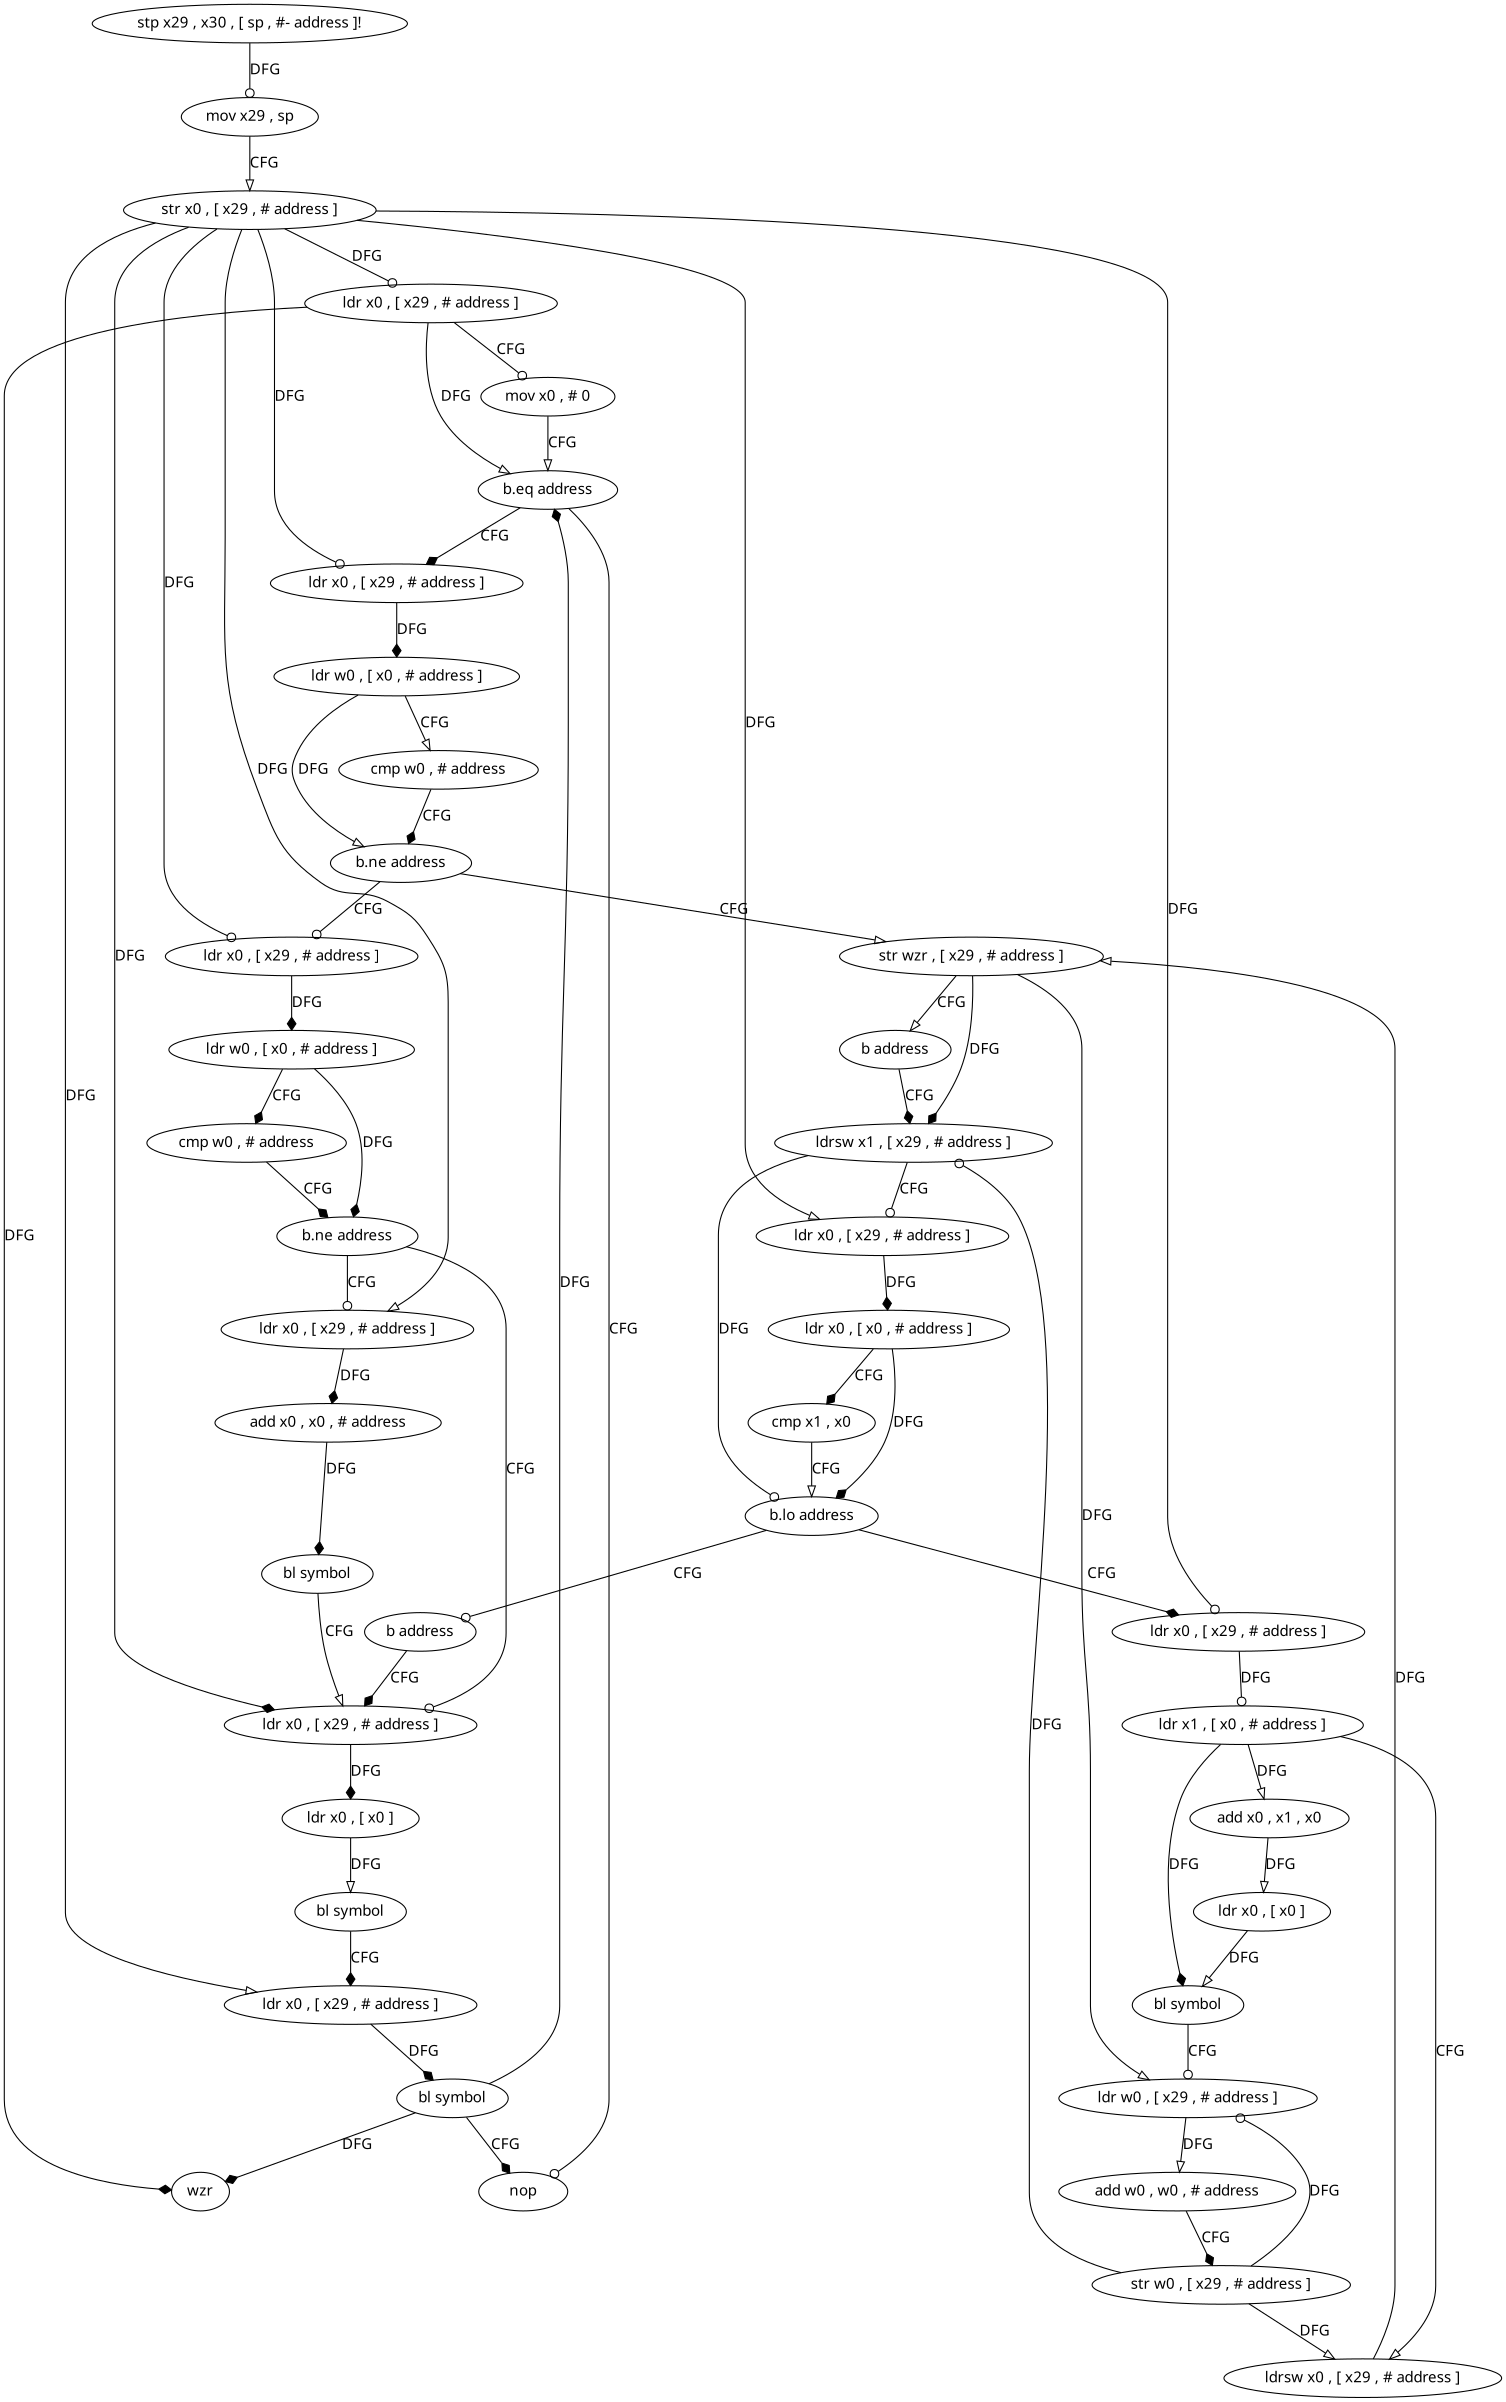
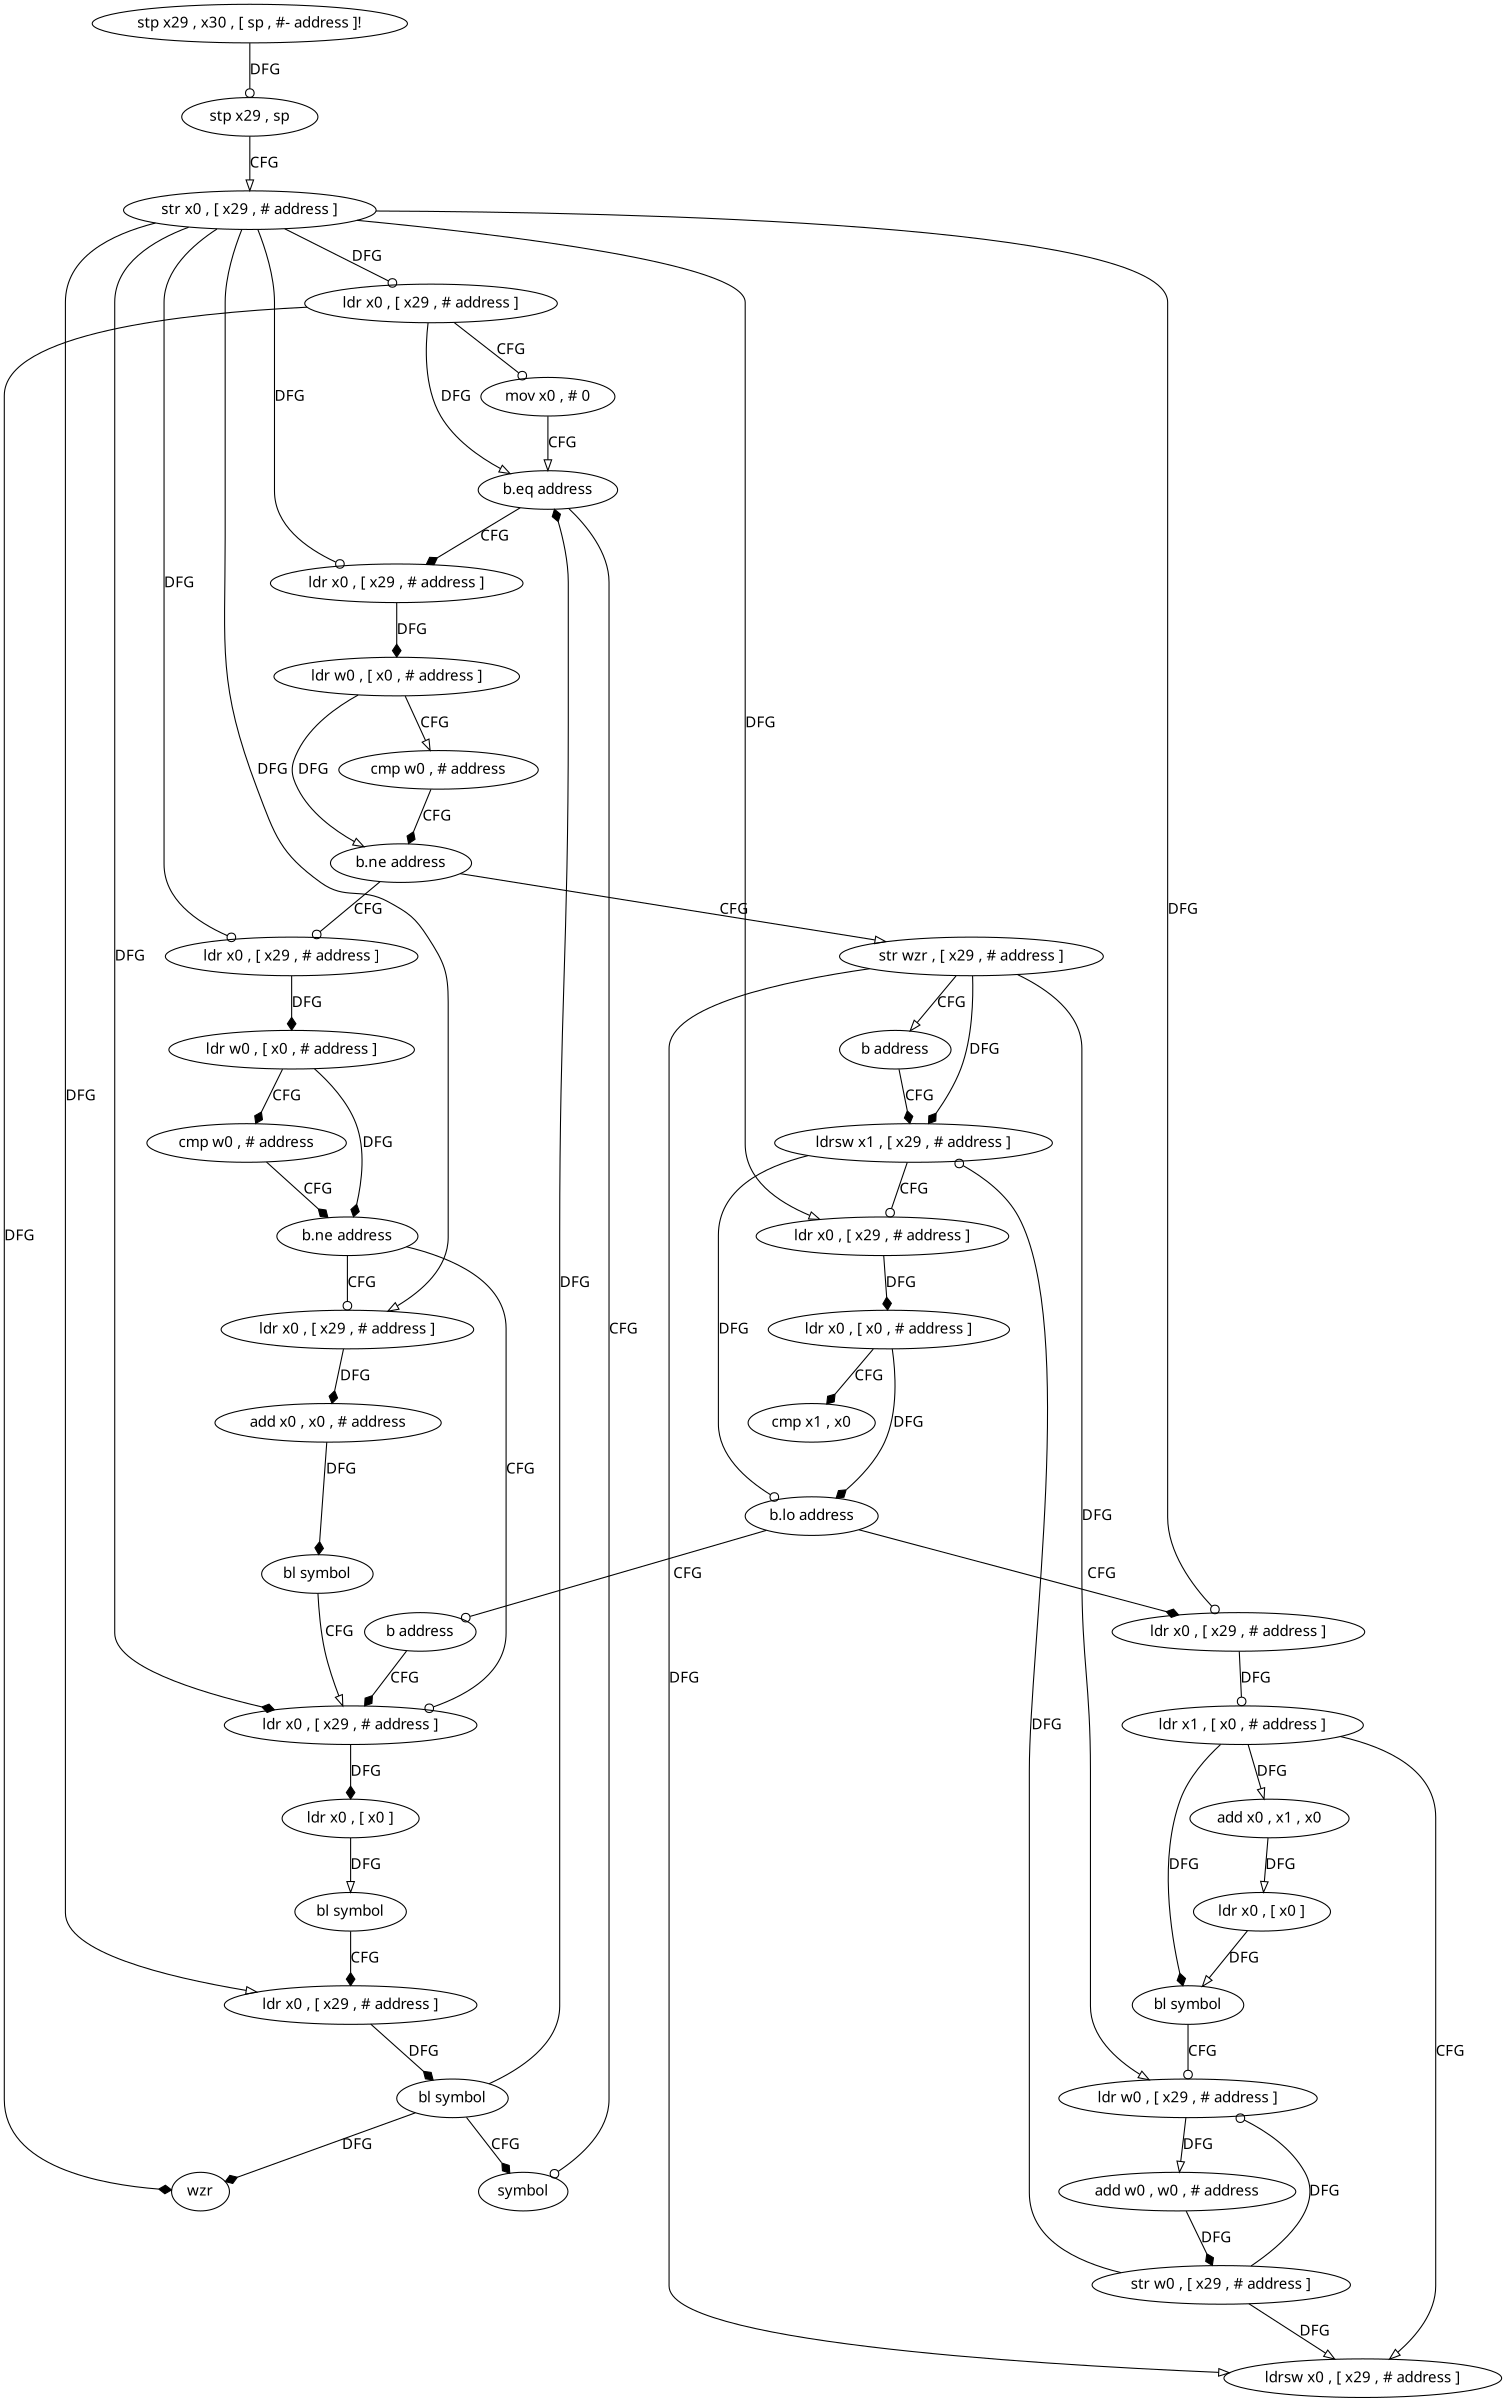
(250, 117) -> (250, 117)
(812, 1464) -> none
(1395, 1550) -> (669, 1837)
(523, 2192) -> (523, 2192)
(1216, 2238) -> (1216, 2238)
